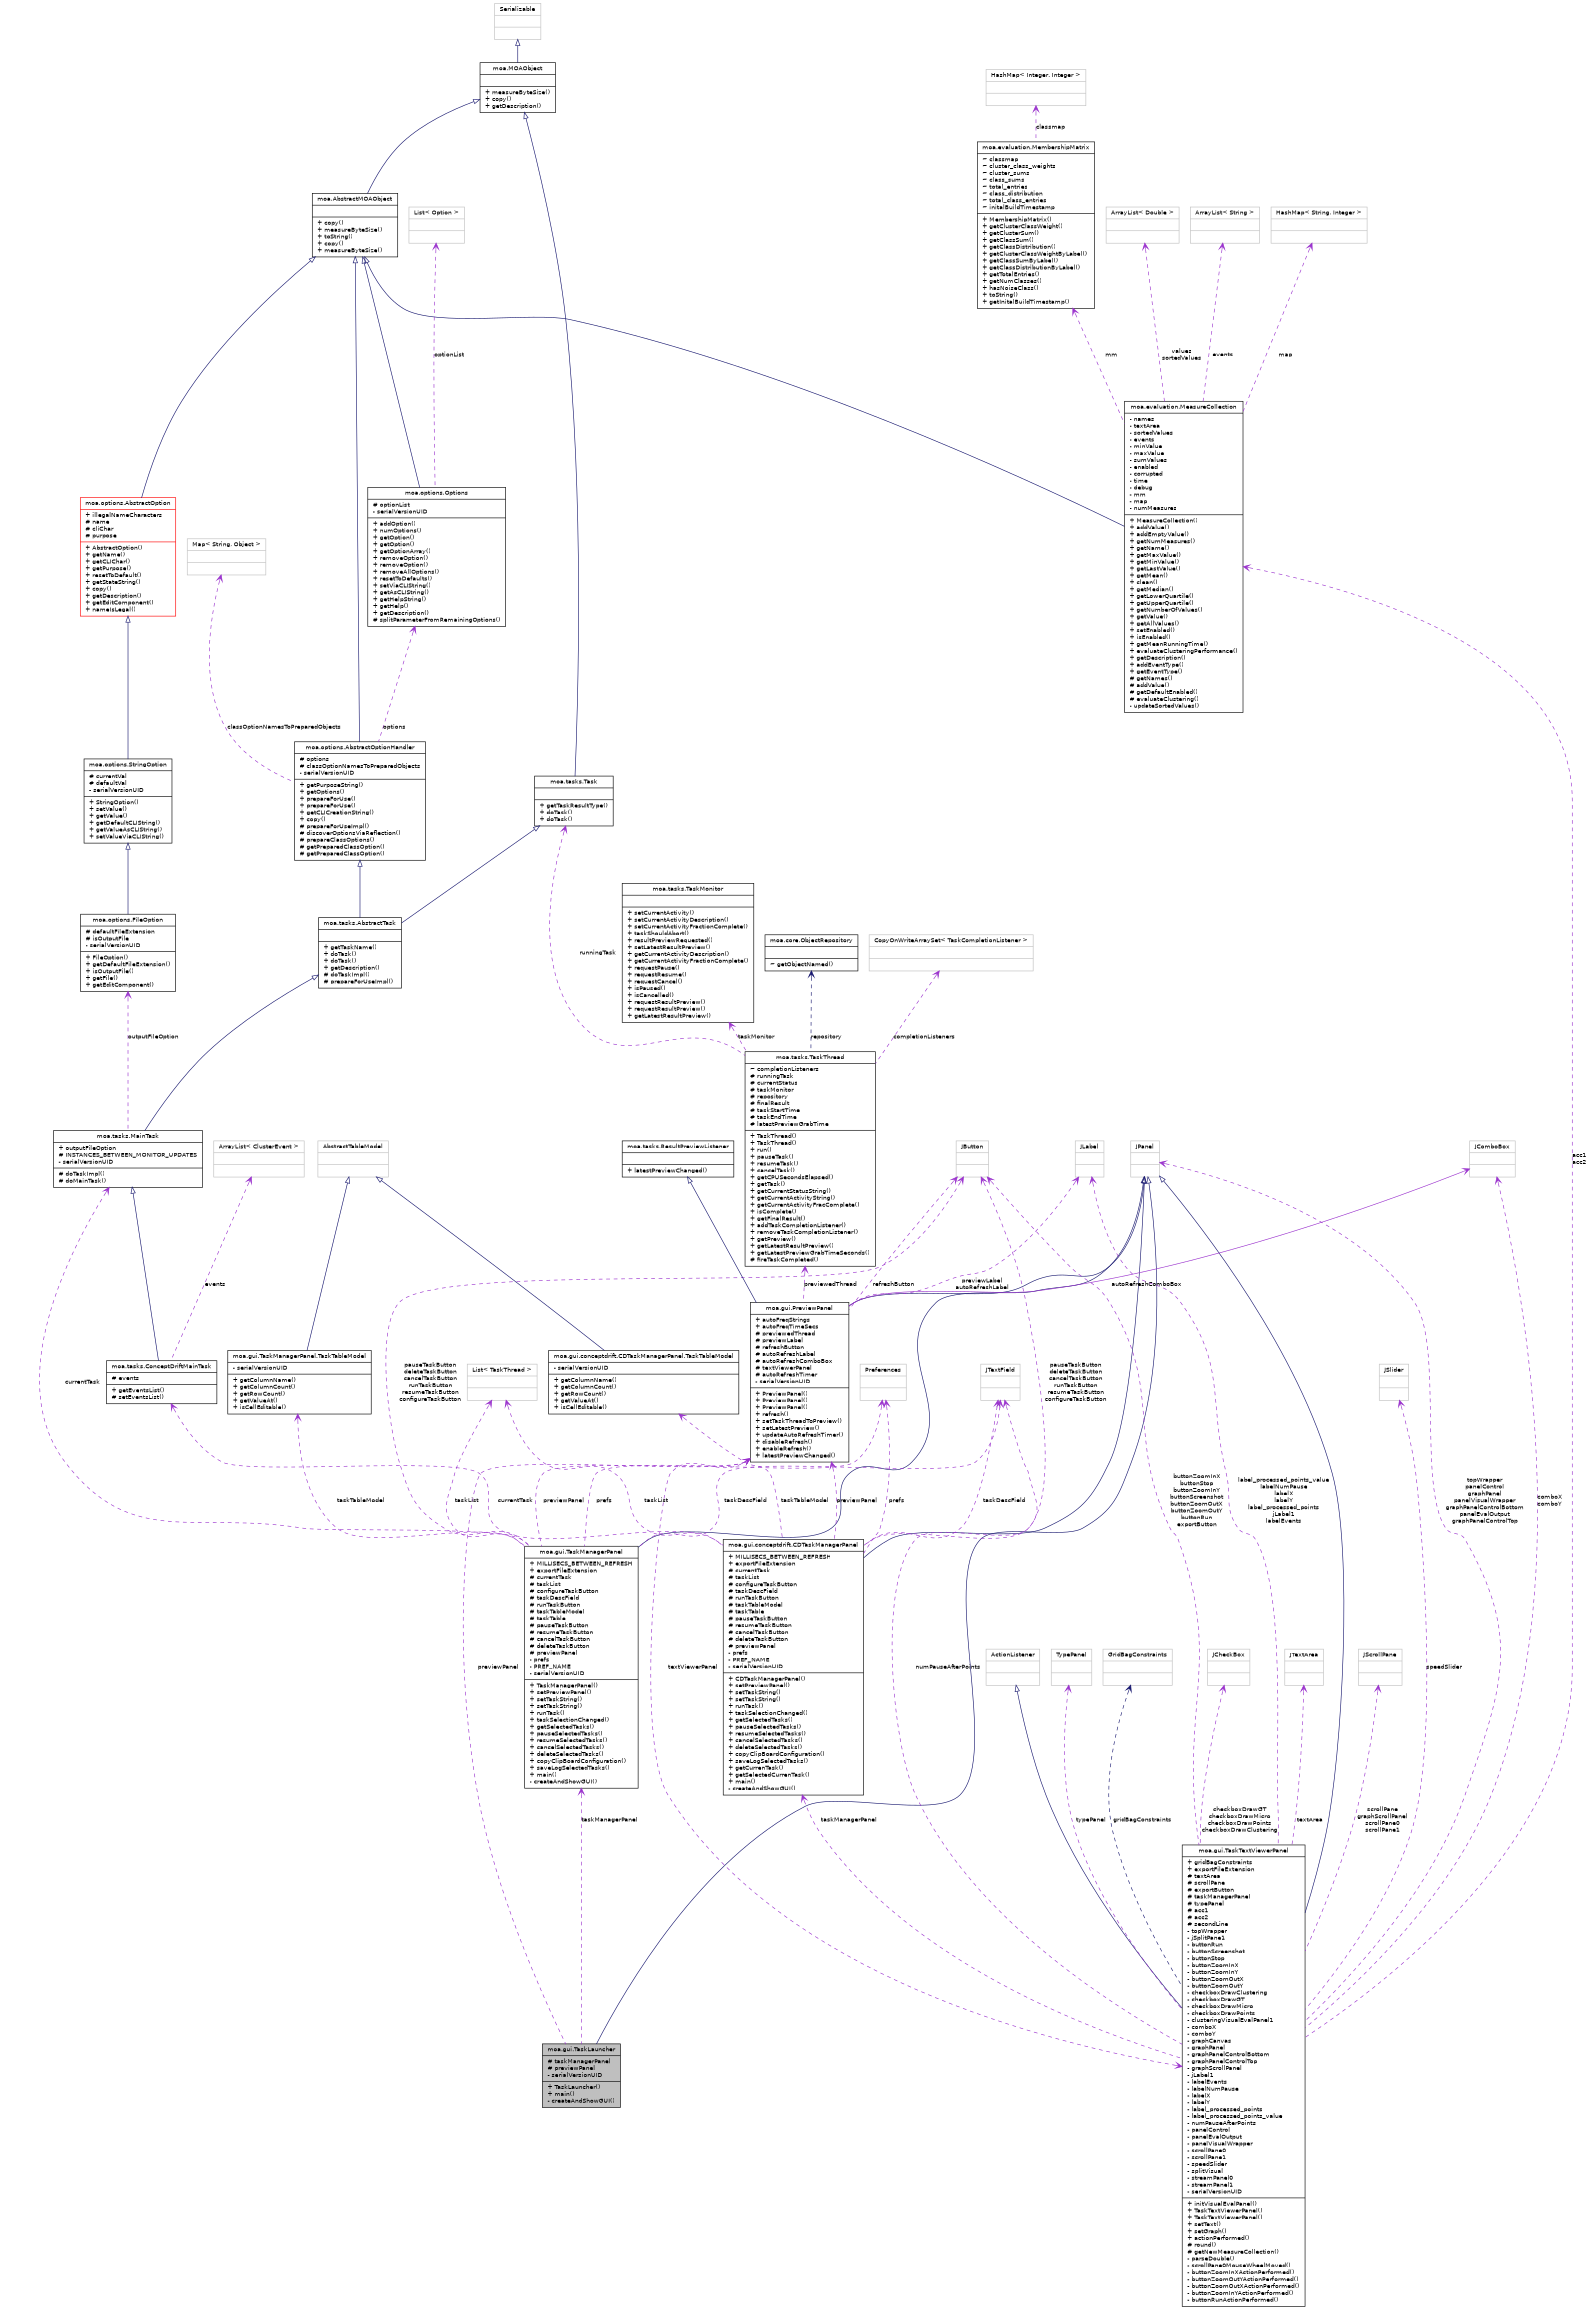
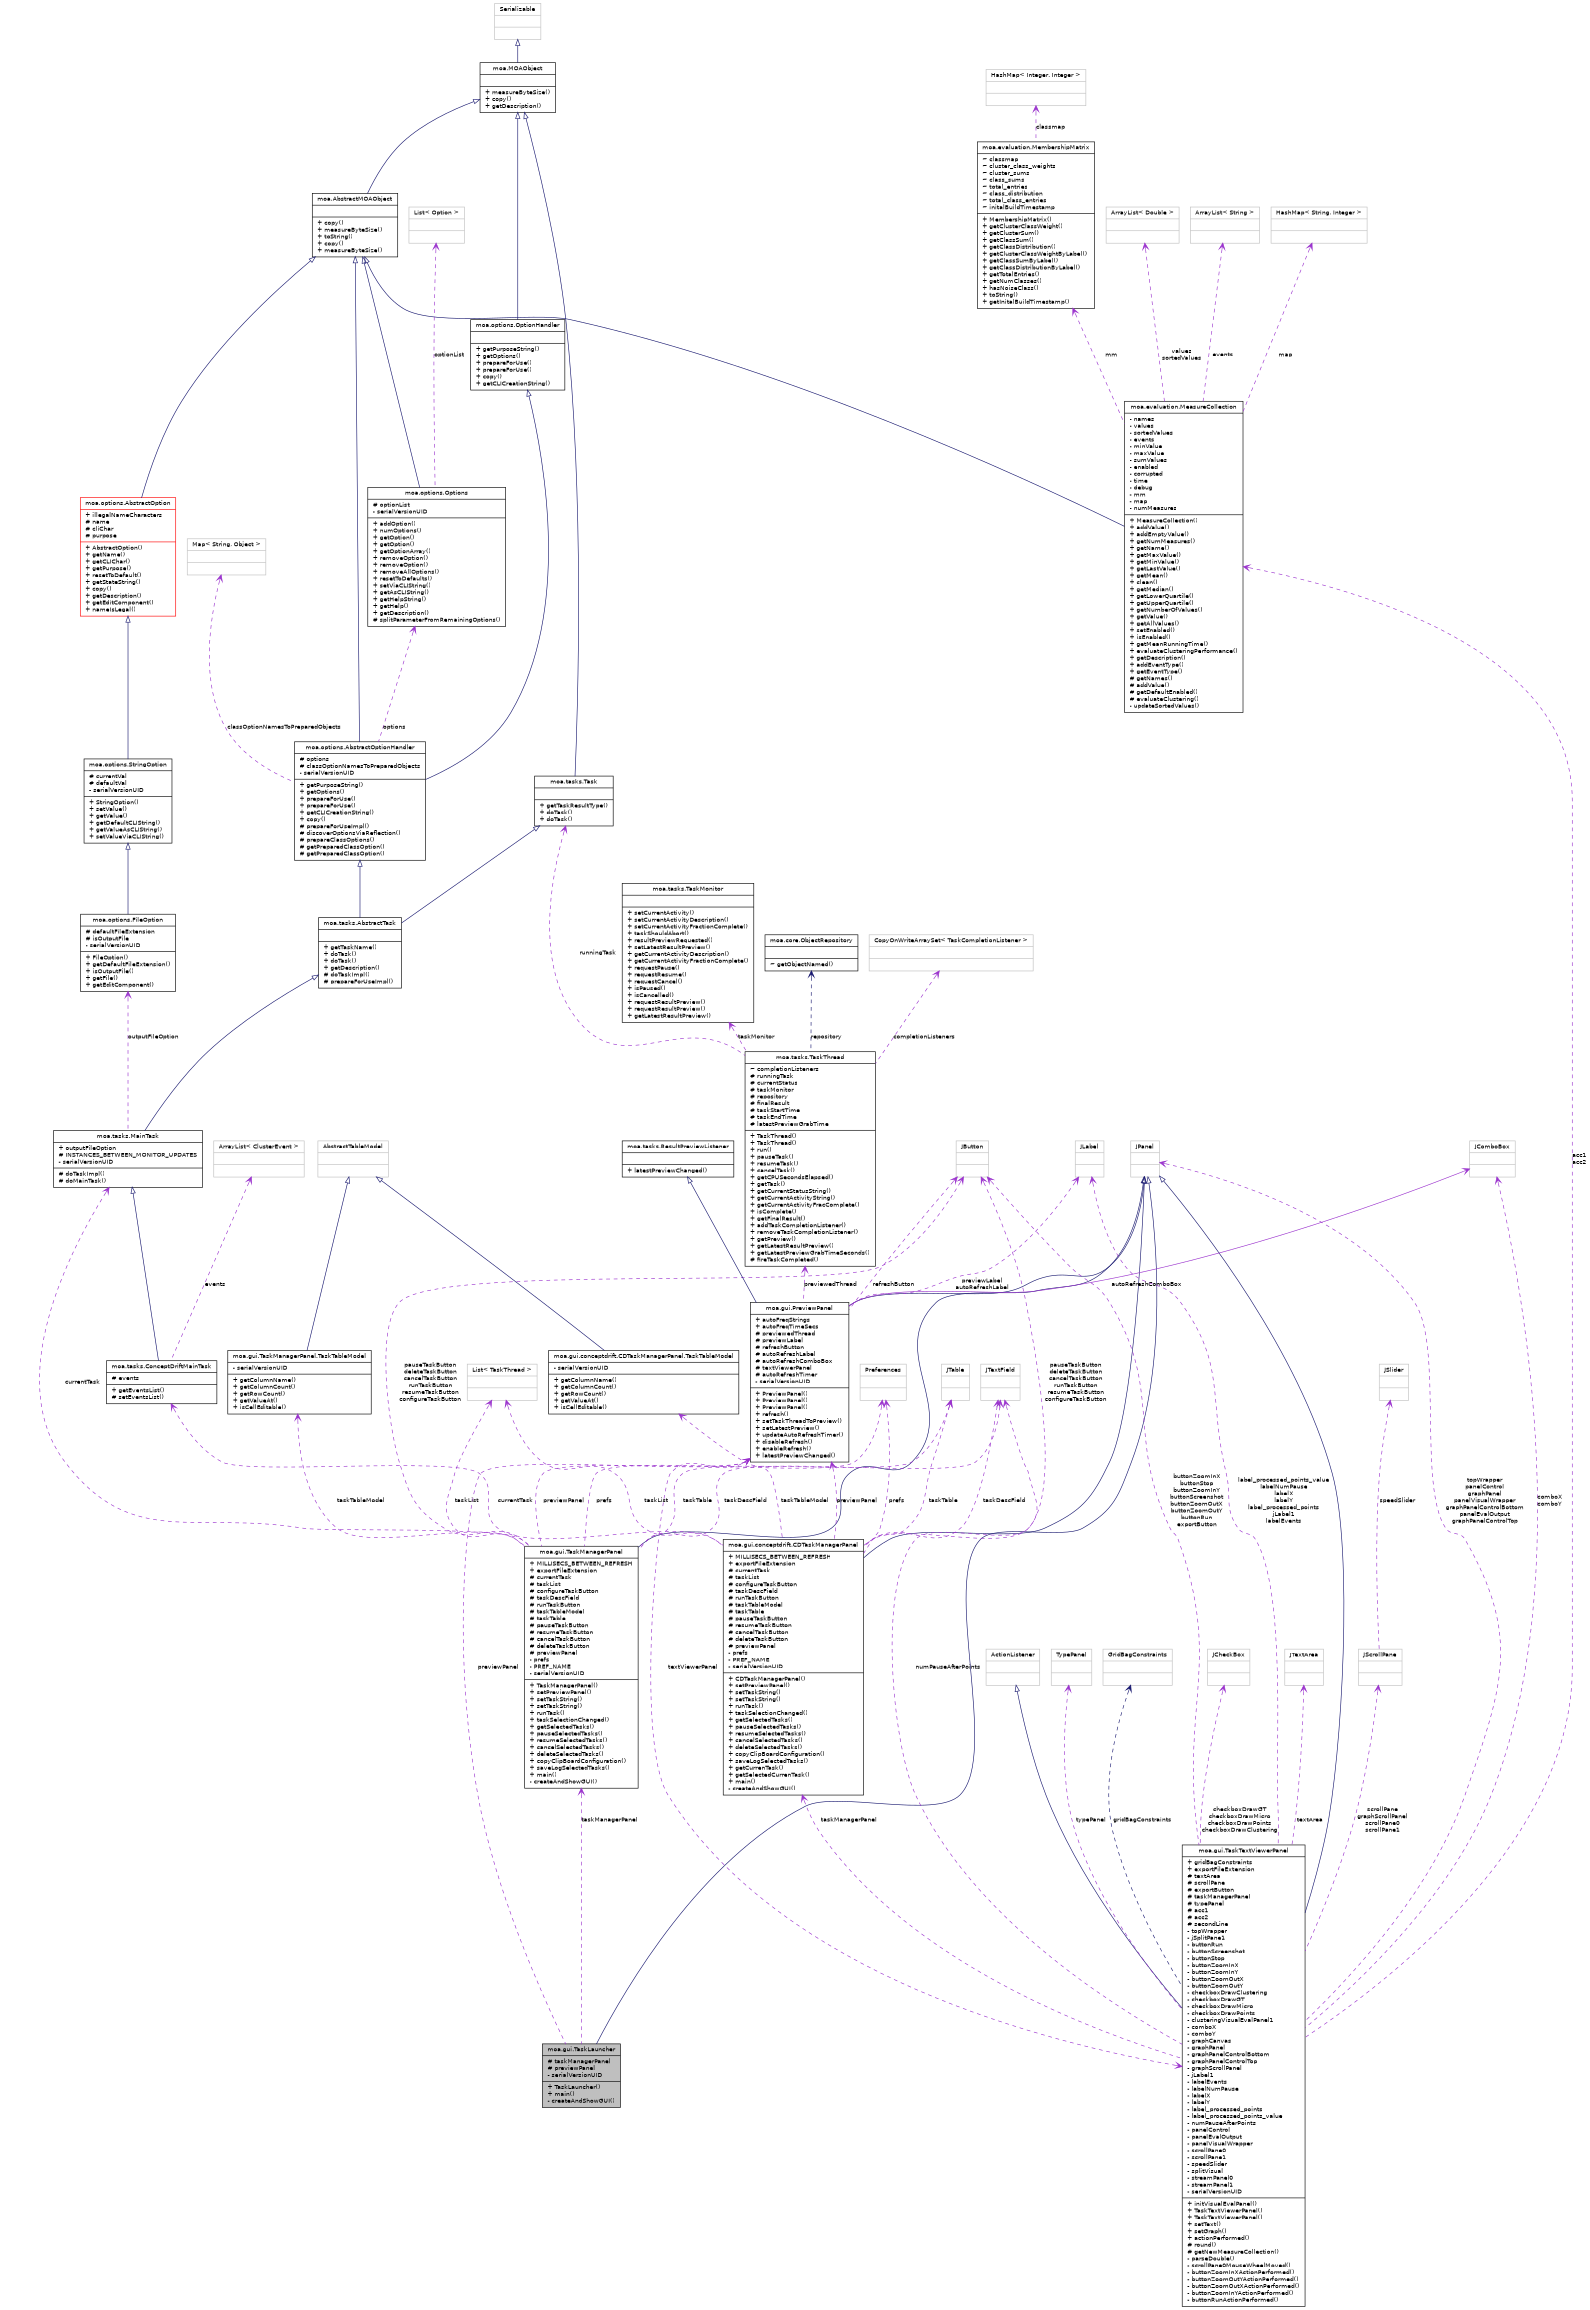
none -> (518, 355)
(1145, 426) -> (1142, 426)
none -> (955, 1382)
(1426, 1723) -> (1377, 1527)
